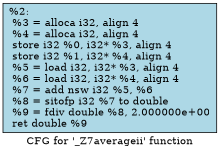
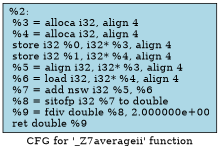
(95, 68) -> (96, 68)
